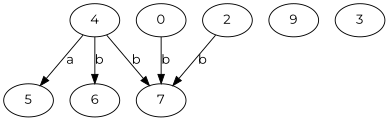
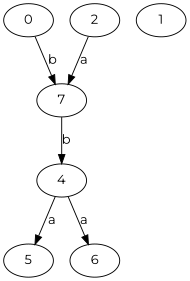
(294, 20) -> (161, 20)
(360, 20) -> none
(125, 57) -> (62, 136)
(99, 60) -> (84, 221)
(203, 60) -> (84, 60)
